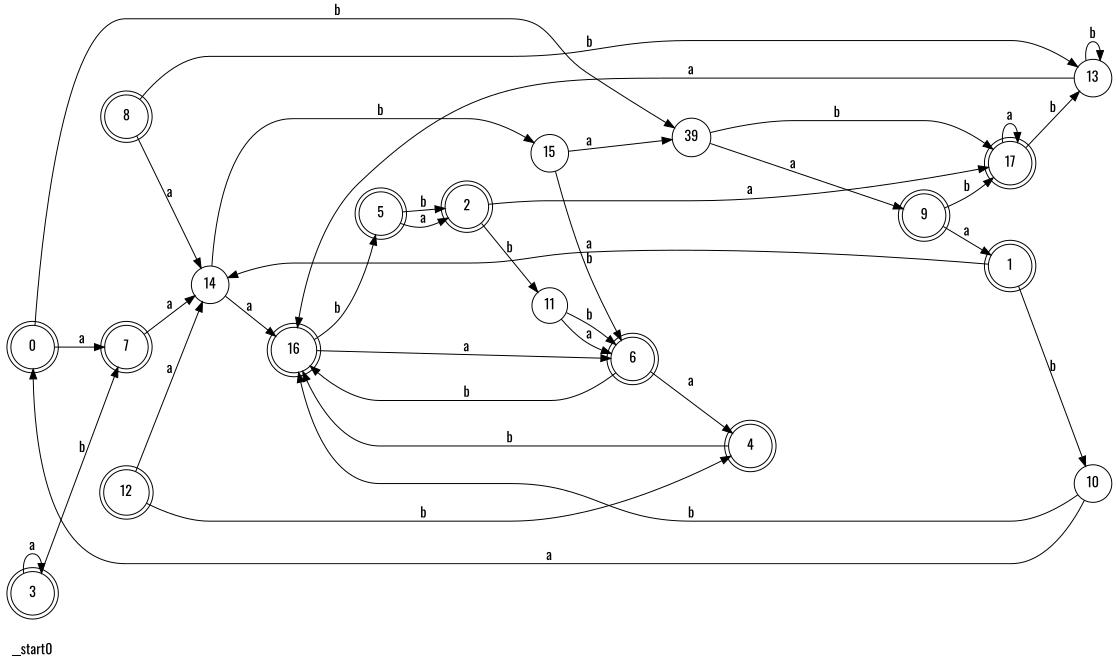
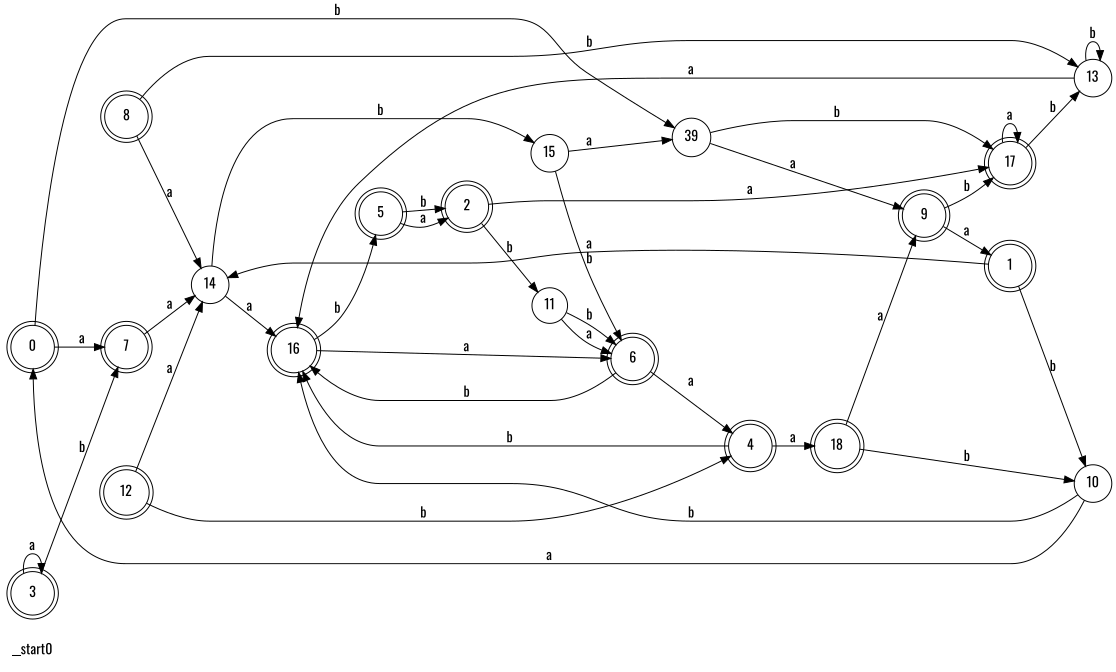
none -> (837, 446)
